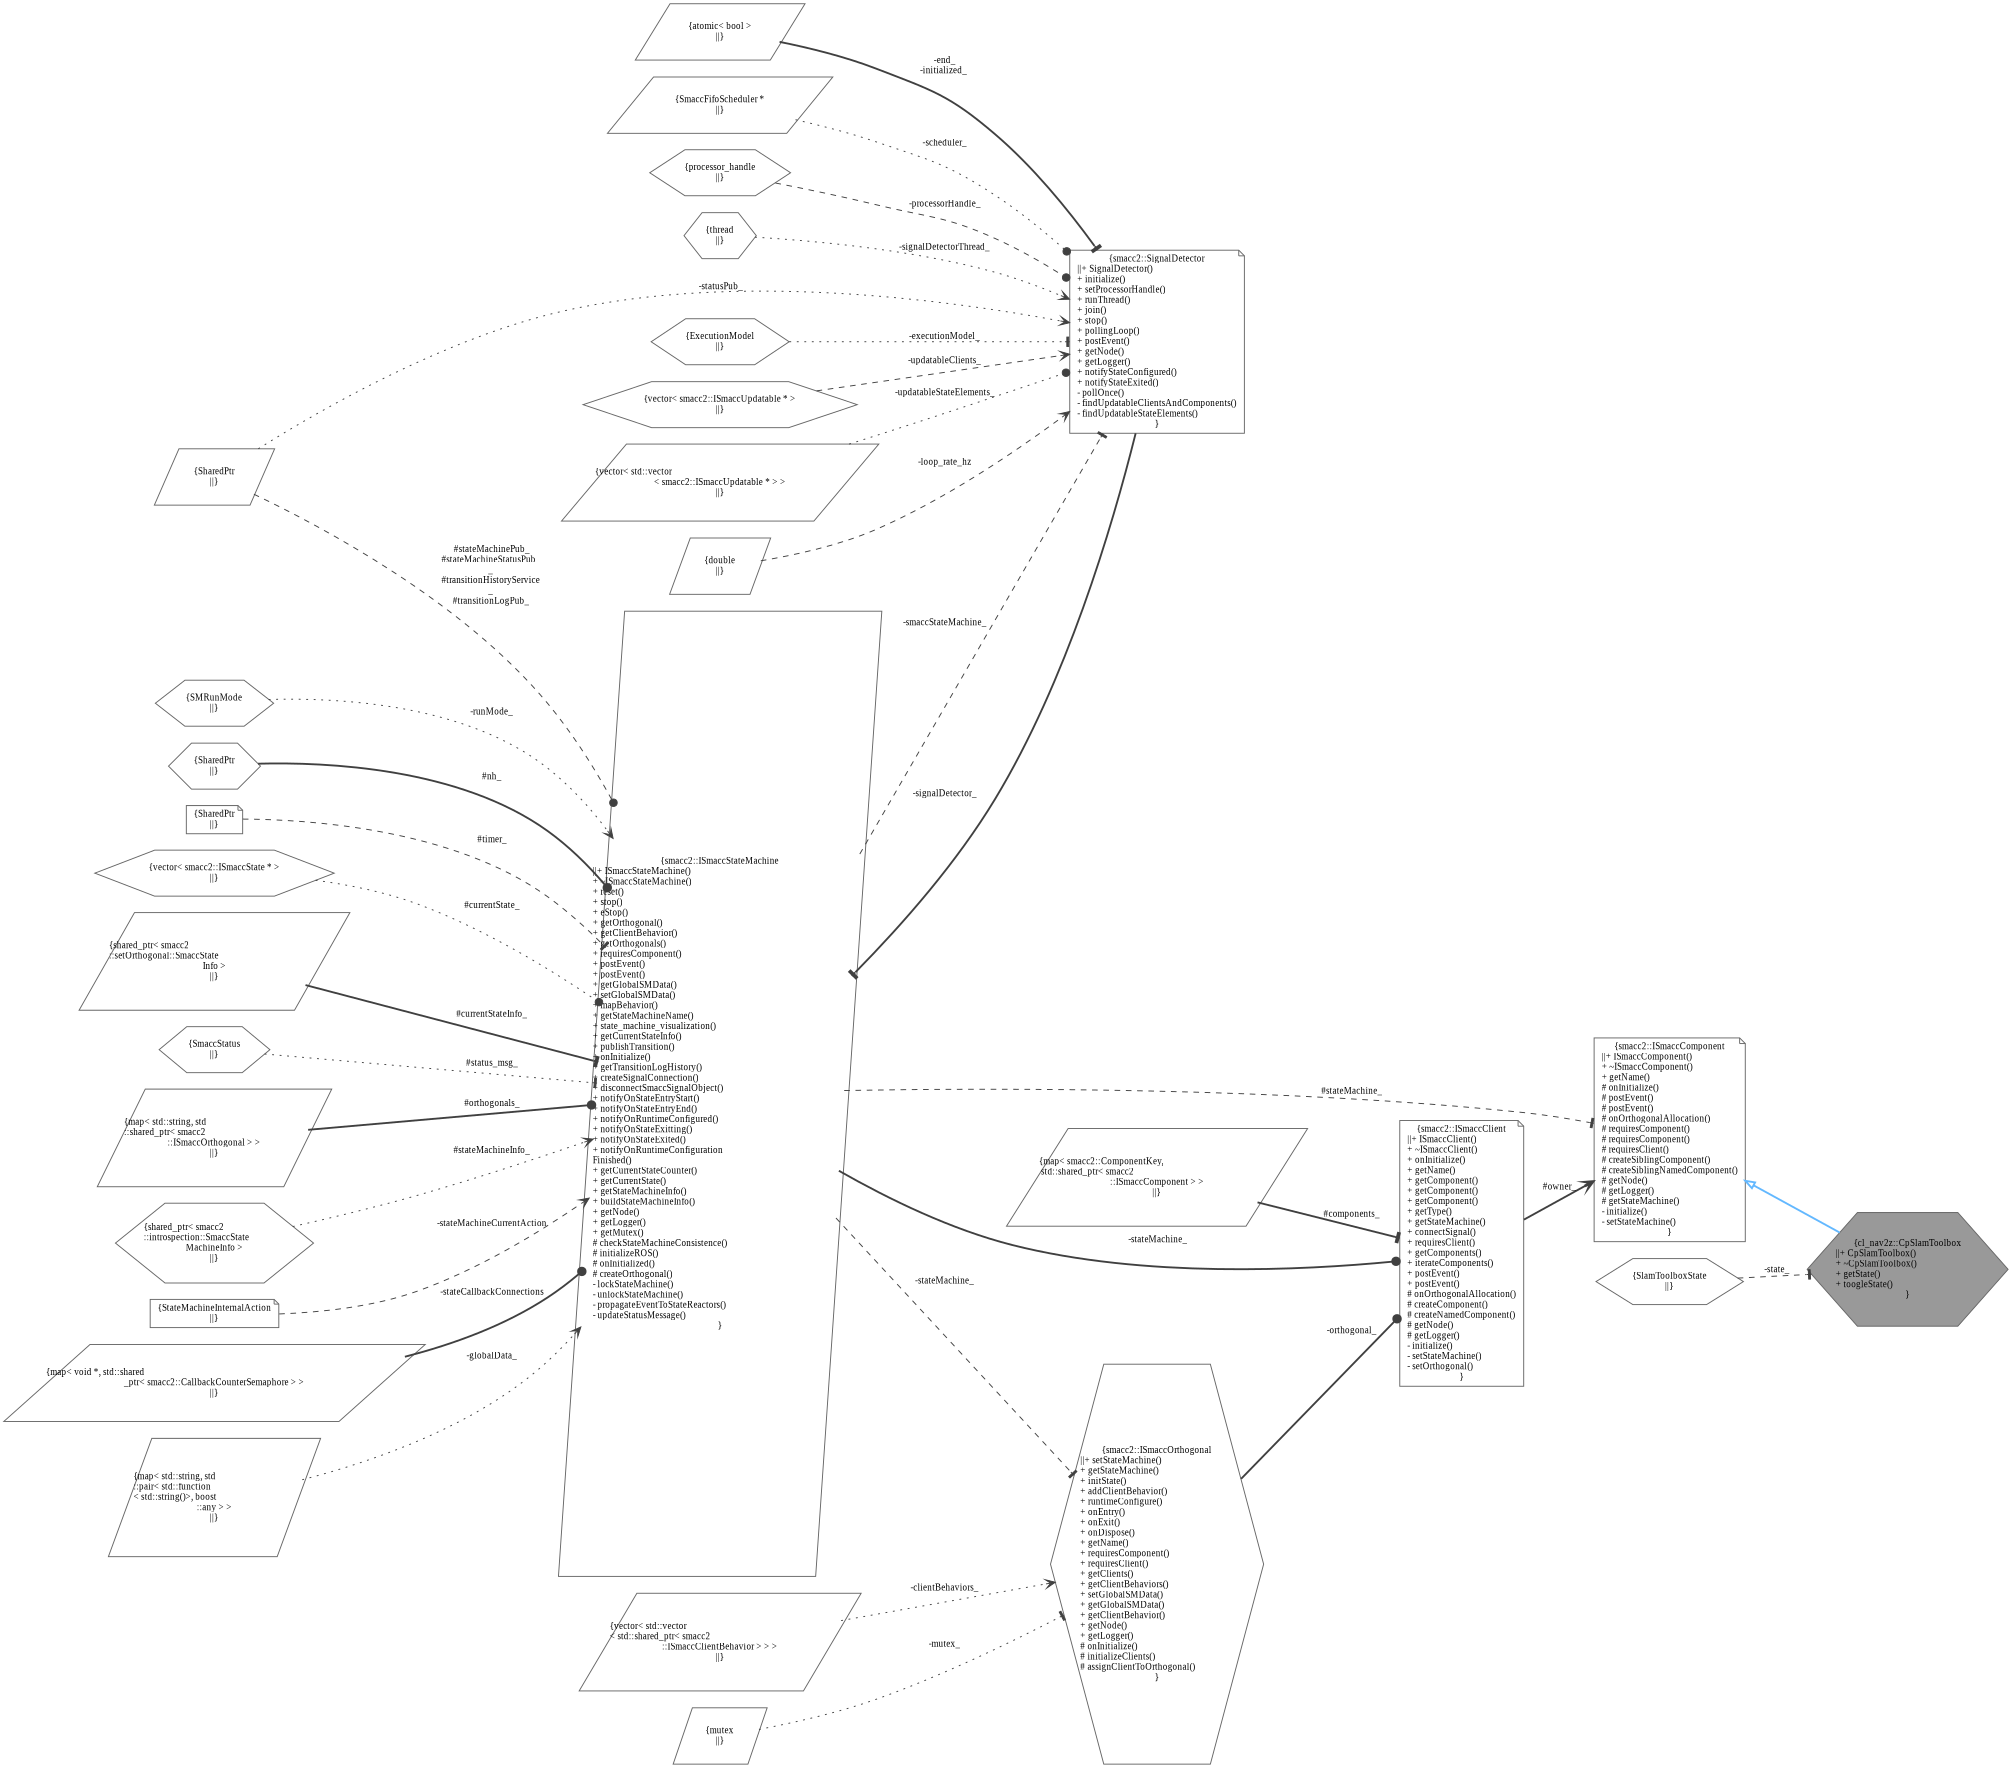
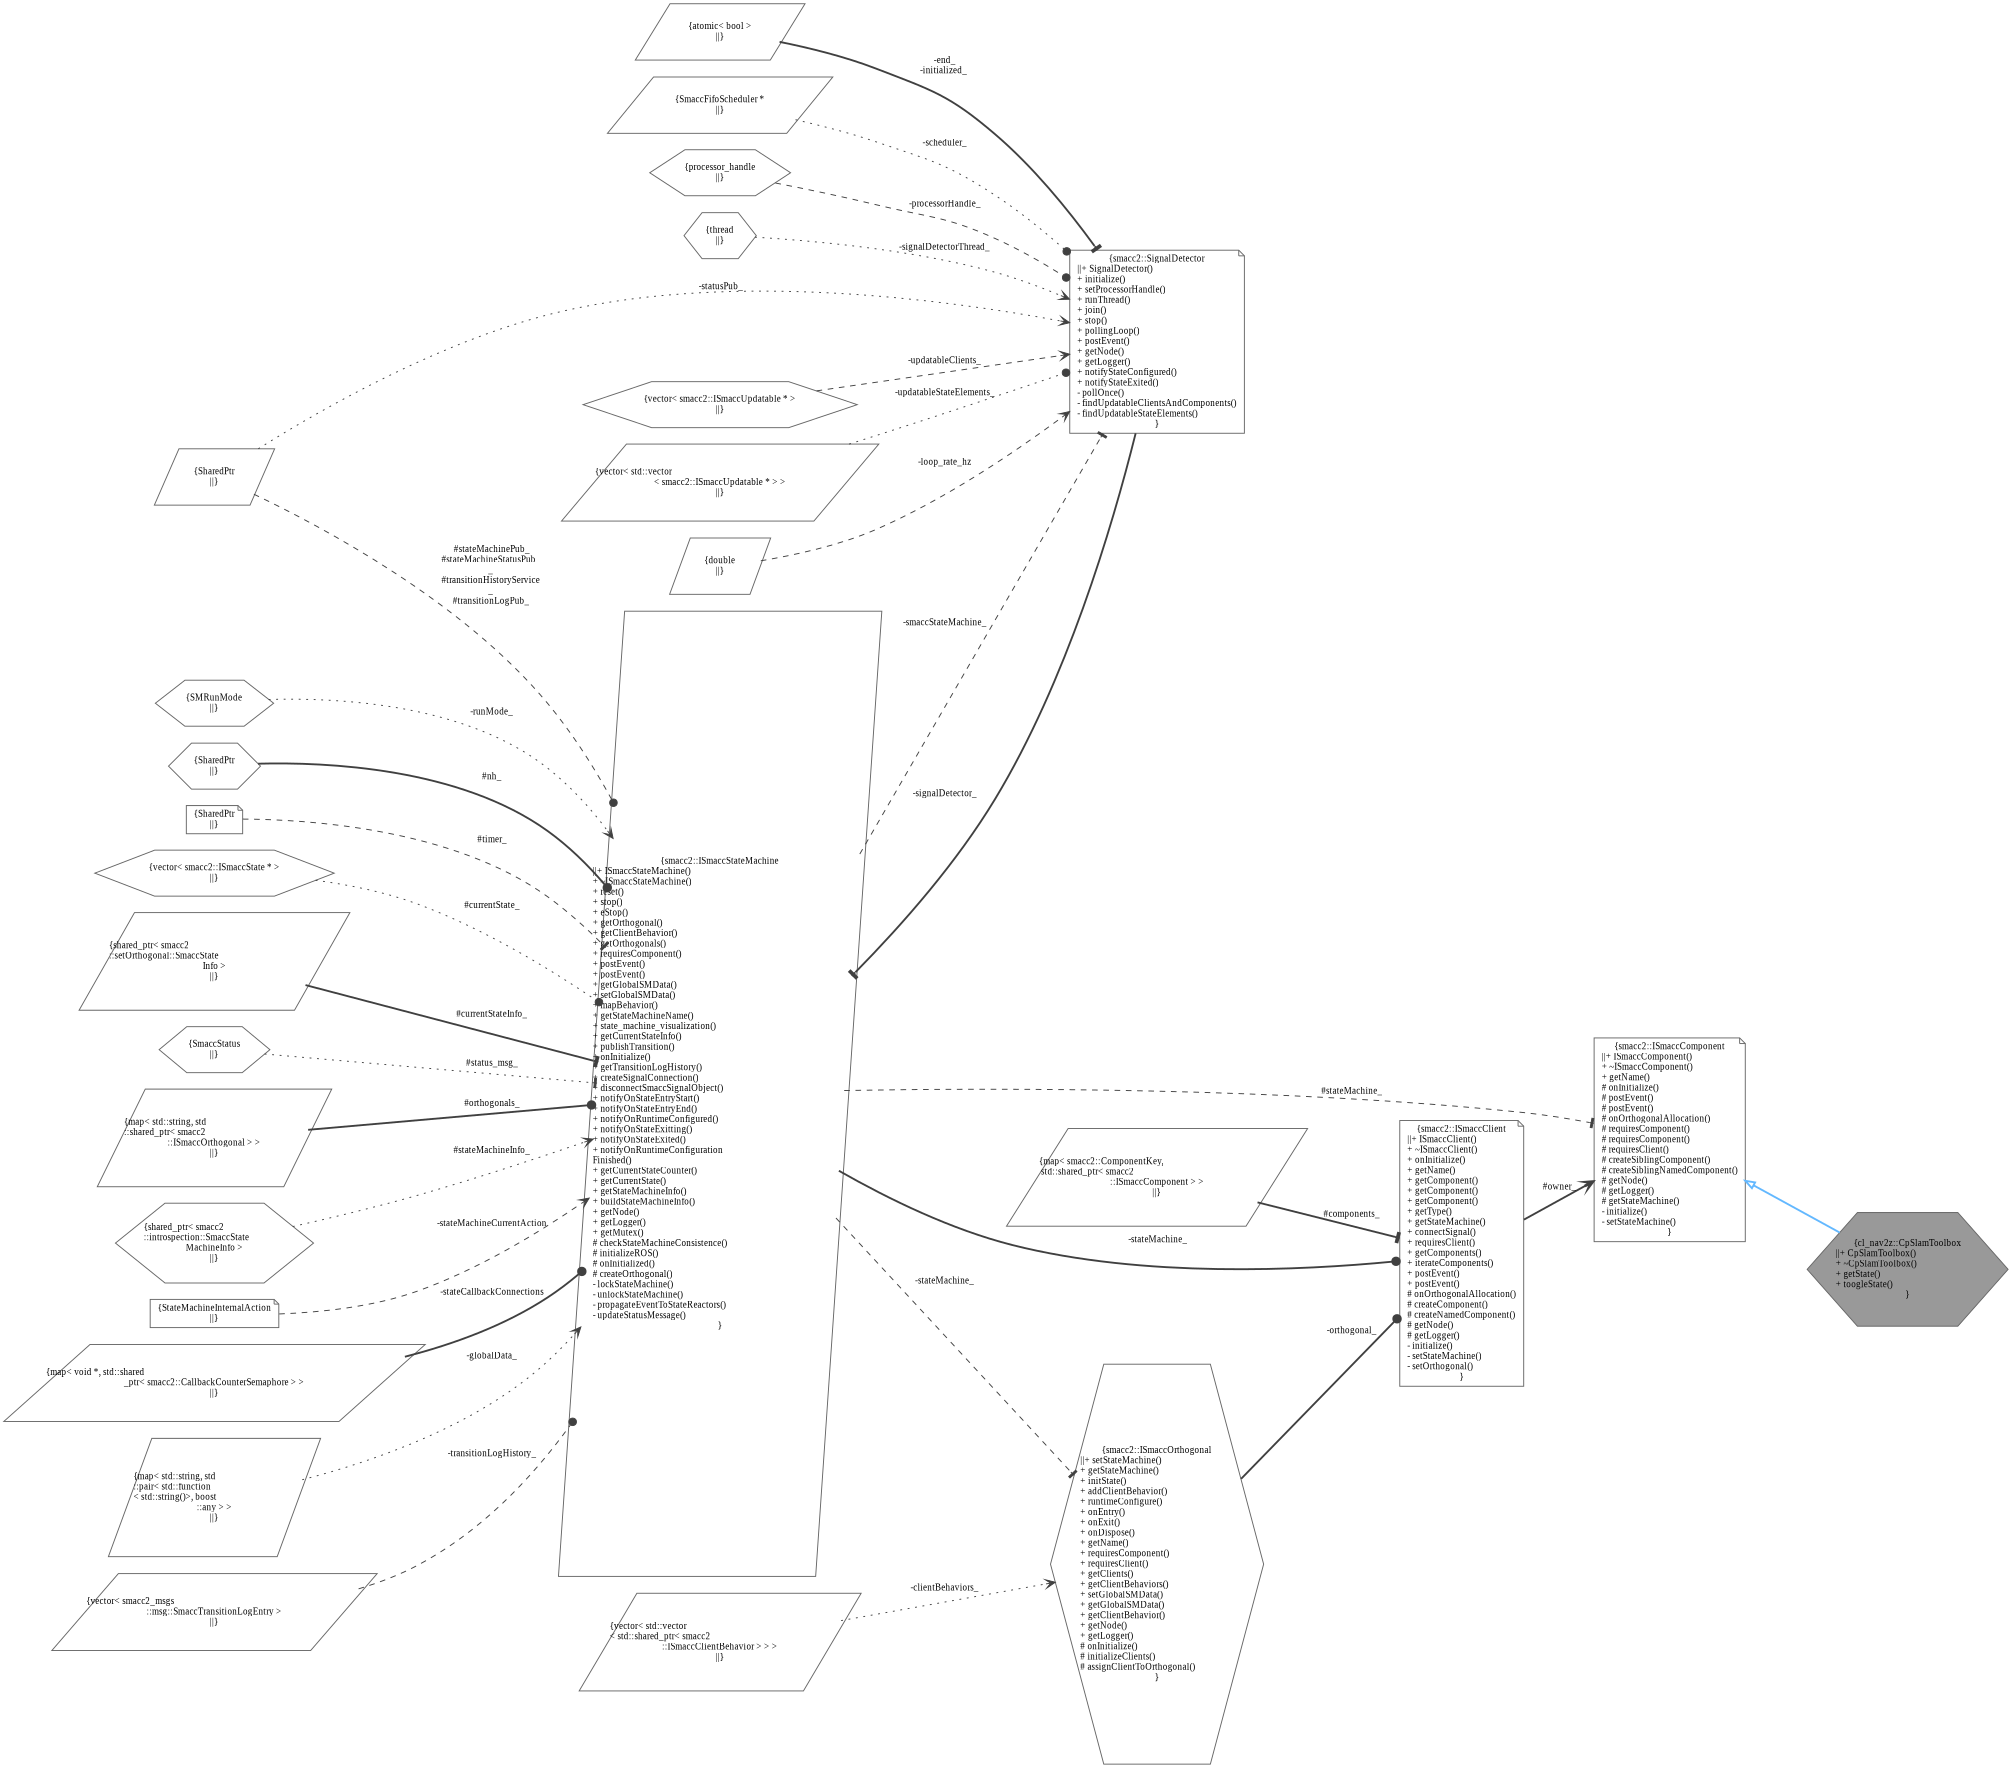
(720, 342) -> none
(1670, 1282) -> none
none -> (214, 1612)
(720, 1736) -> none
